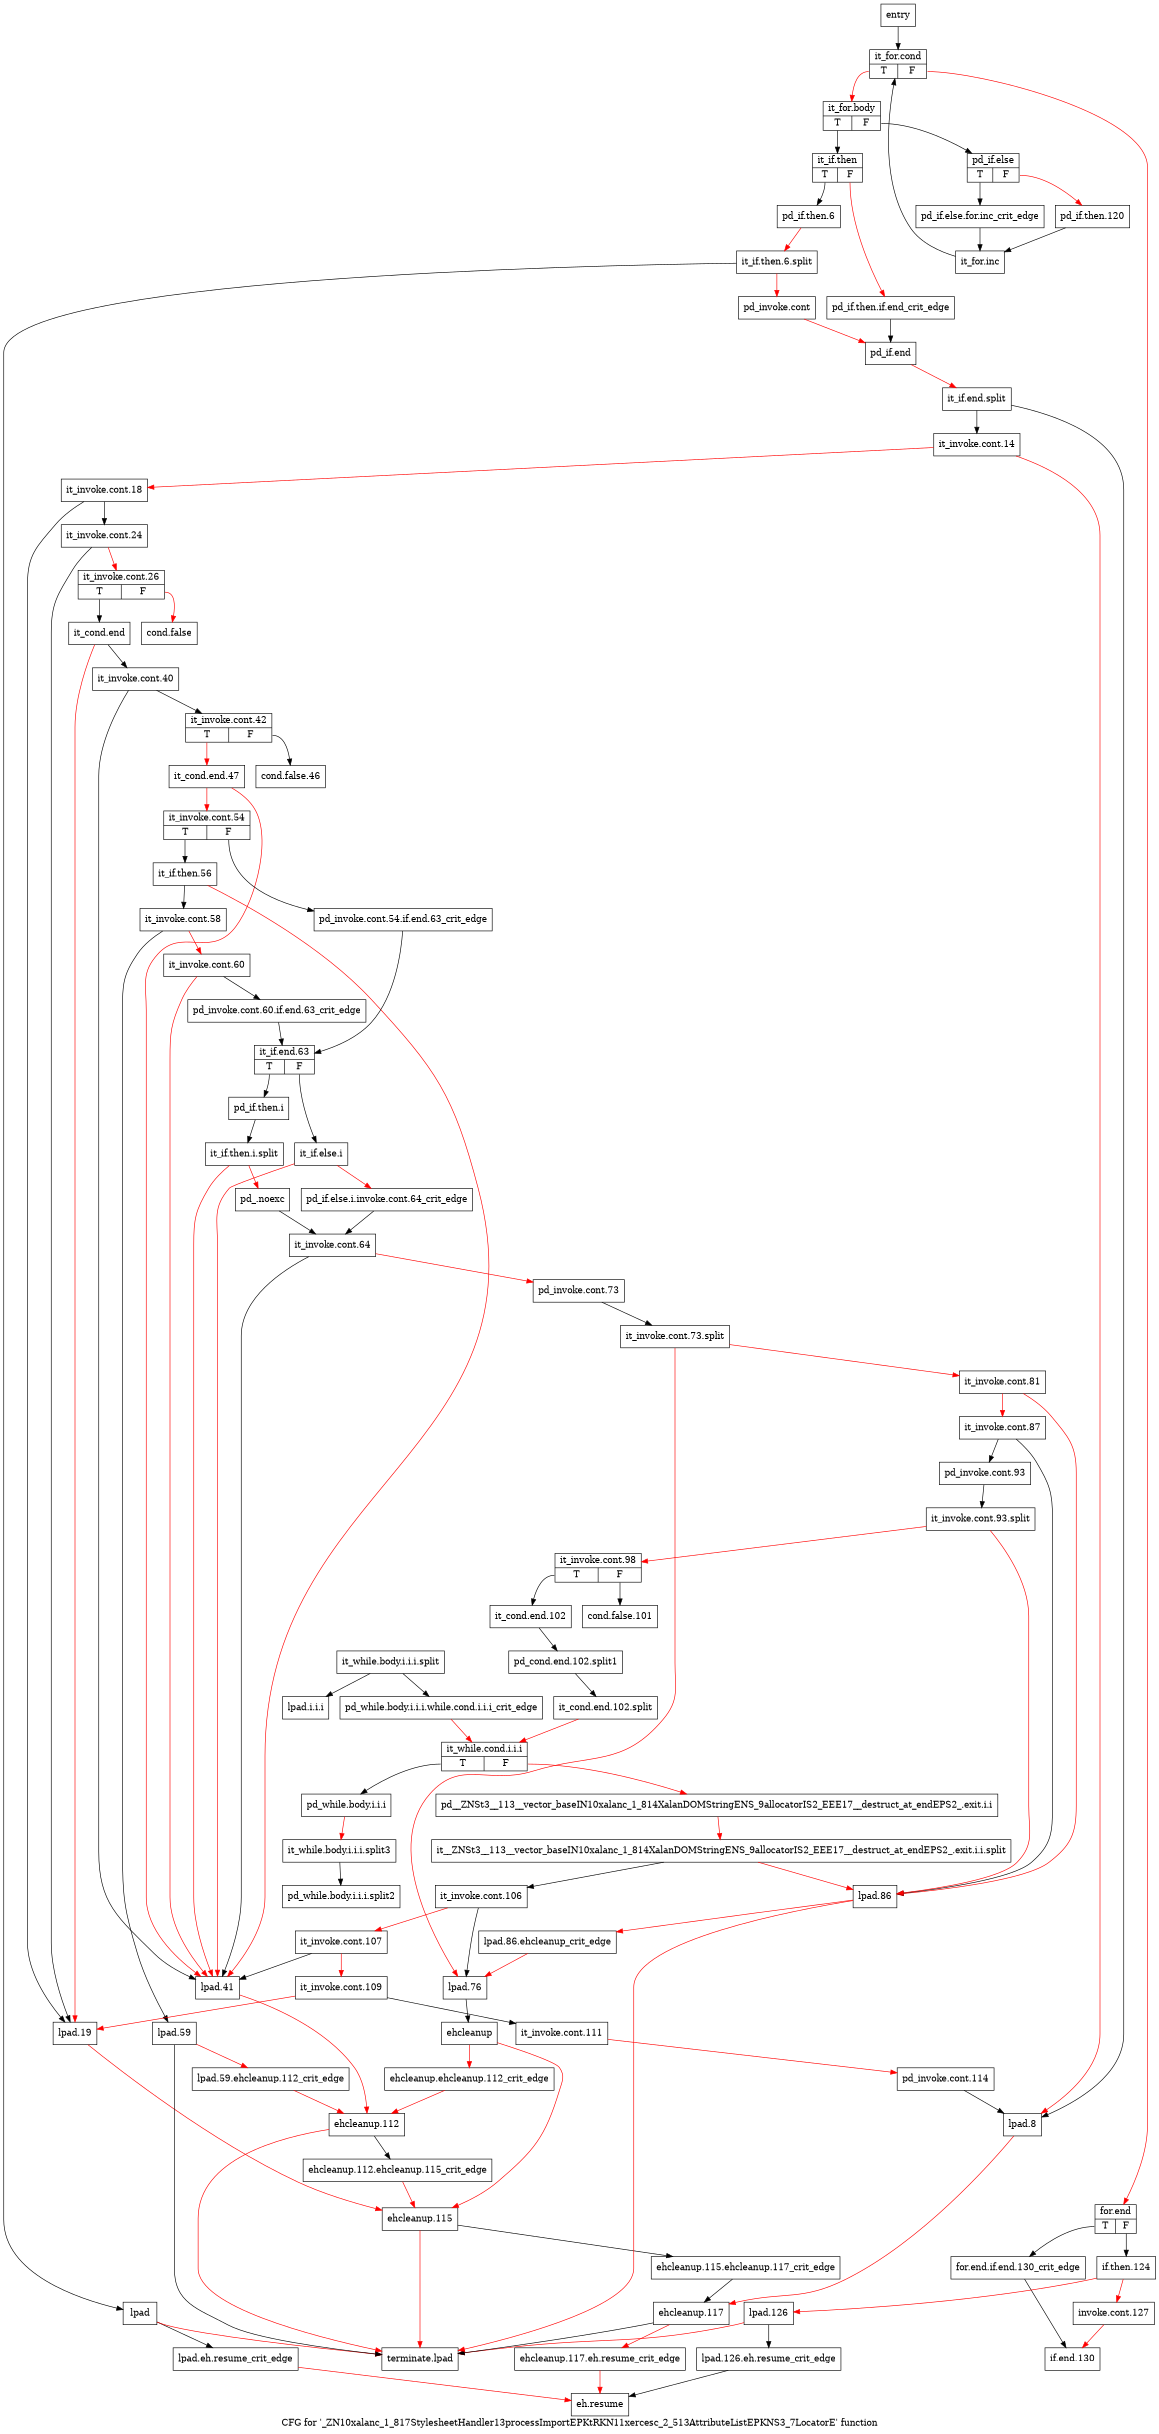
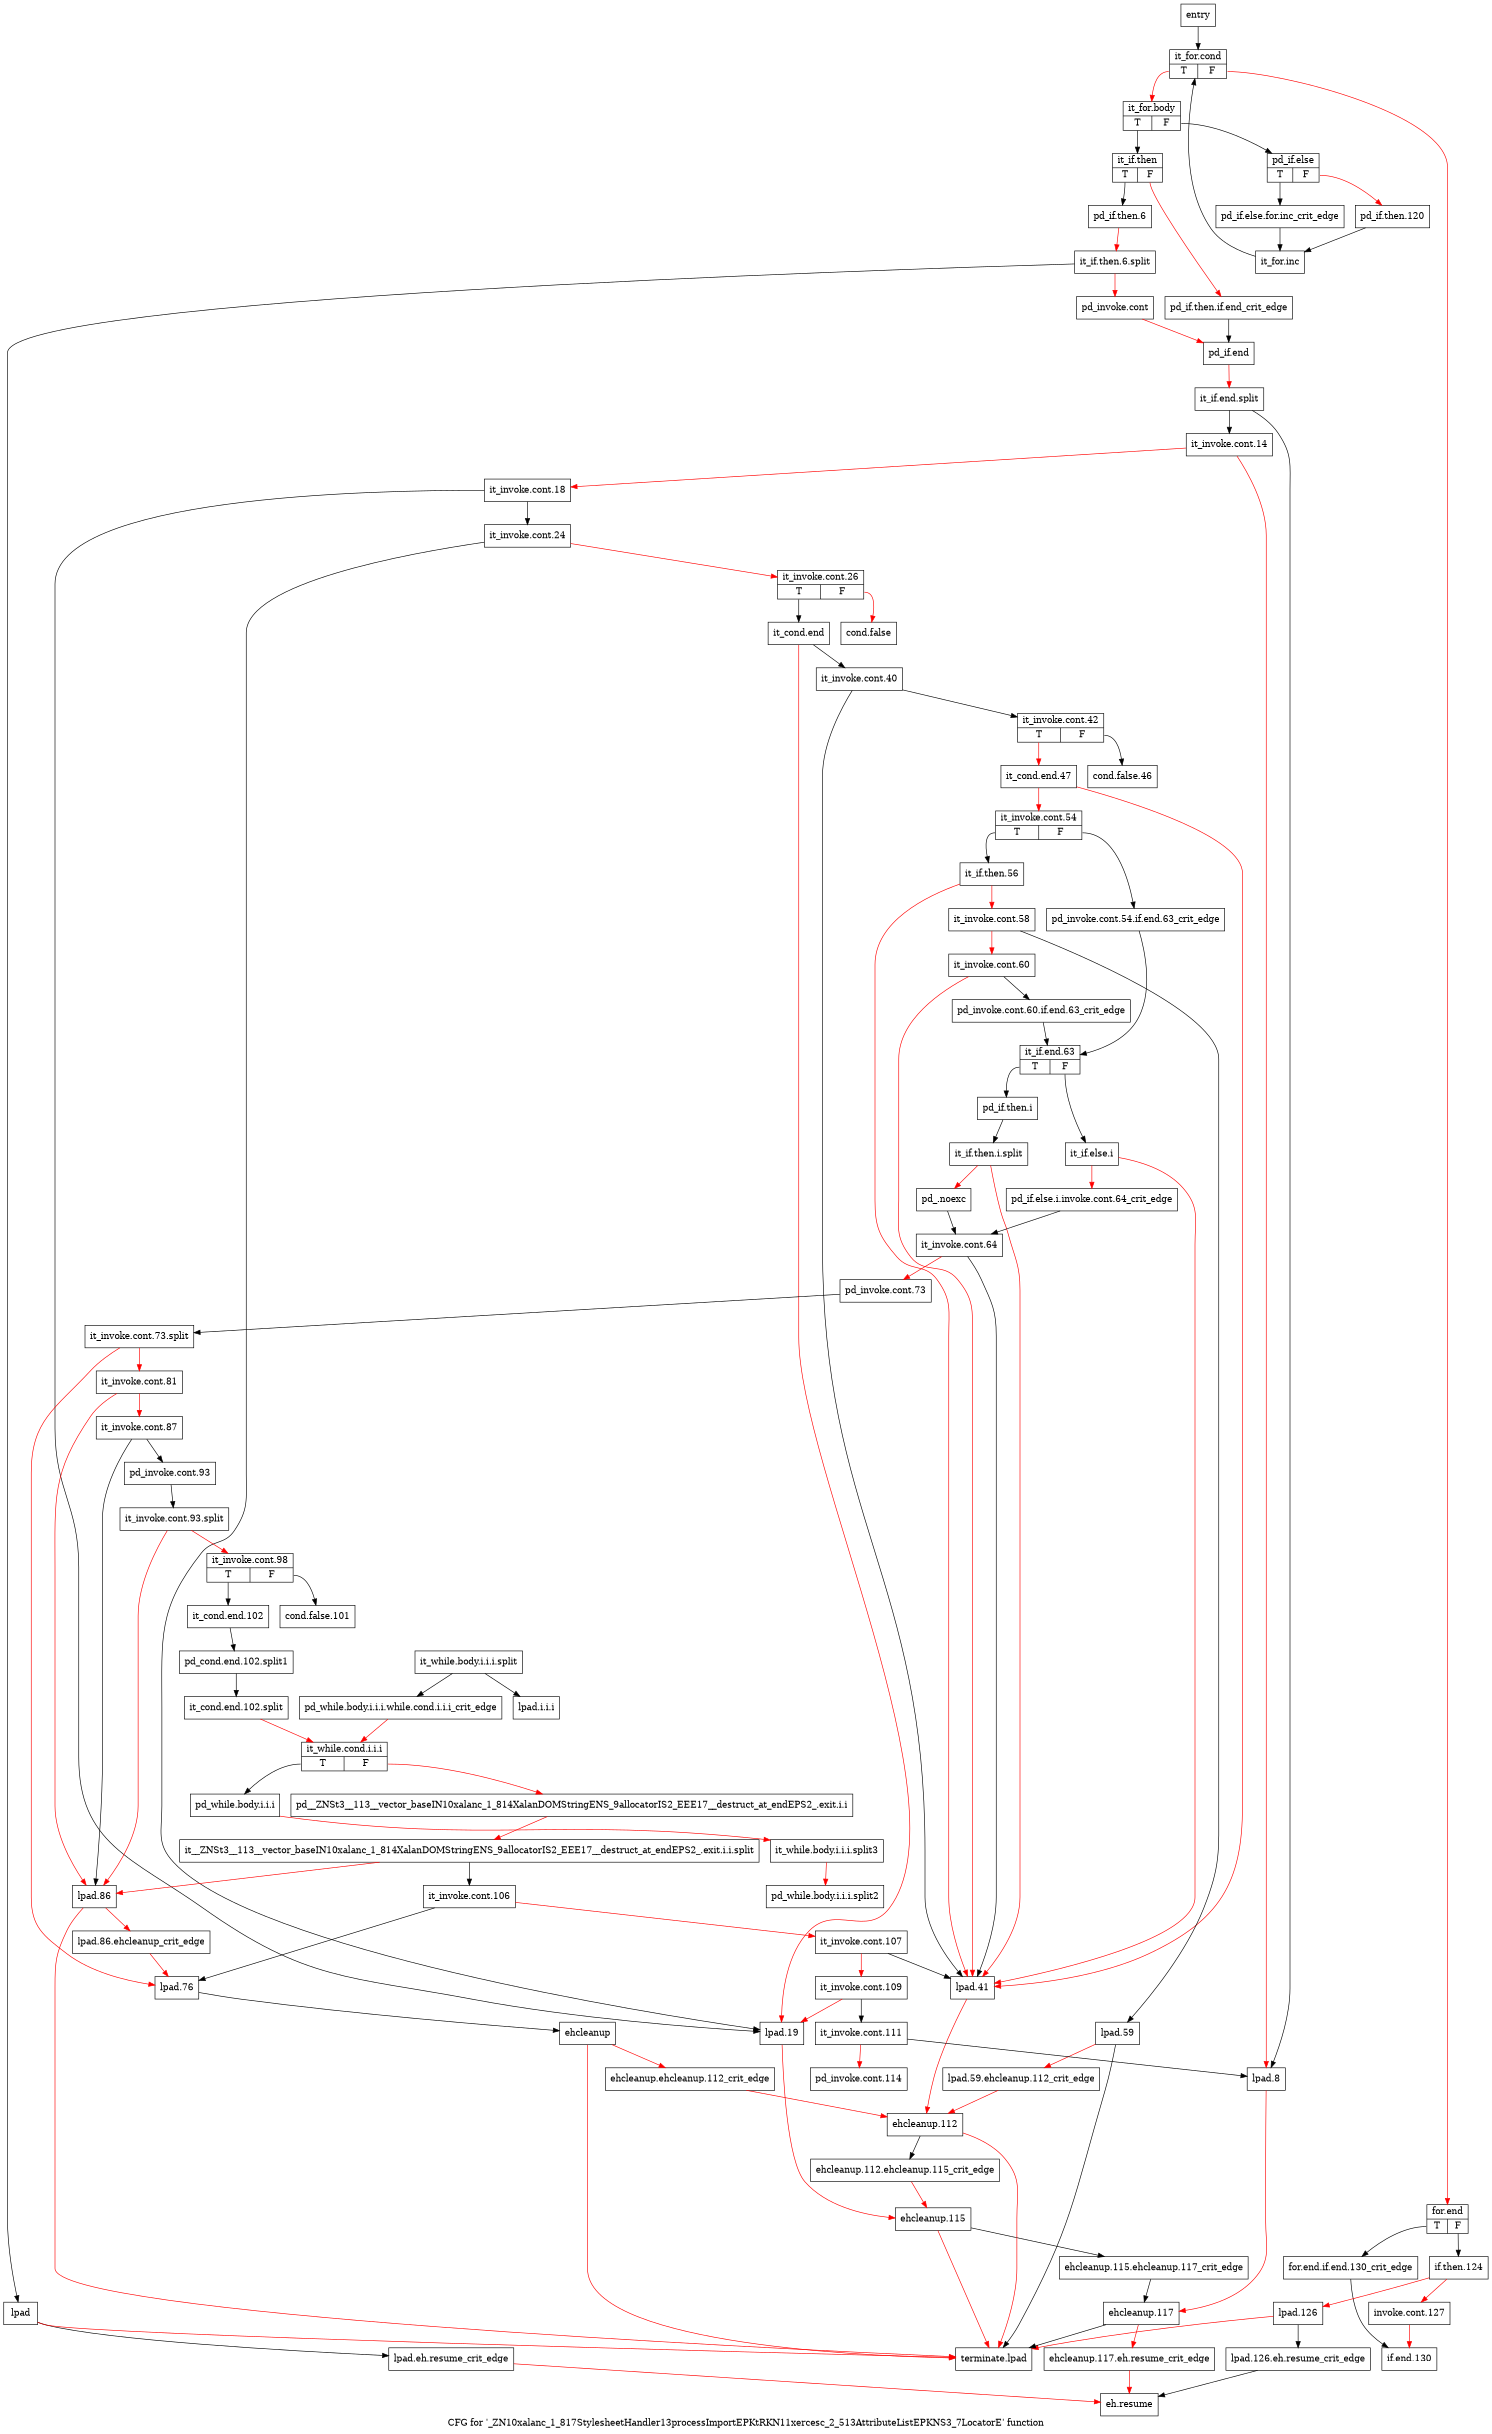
(184, 894) -> (992, 894)
(340, 1871) -> (826, 1871)
(981, 2100) -> (1082, 2058)
(548, 2122) -> (647, 2319)
